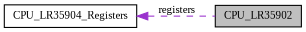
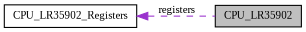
(71, 16) -> (71, 16)
